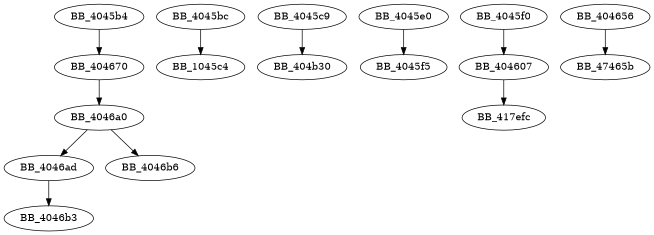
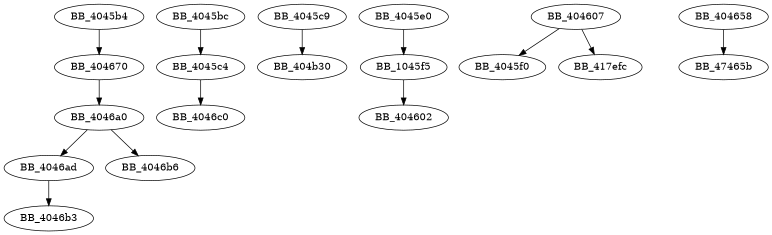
(605, 17) -> (724, 17)
(504, 39) -> (542, 40)
(201, 67) -> (201, 67)
(404, 67) -> (404, 67)
none -> (201, 118)
none -> (404, 118)
